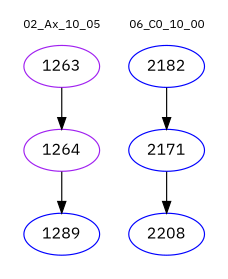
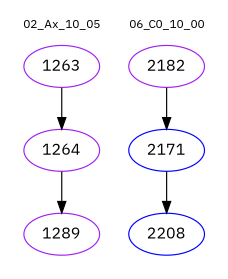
(167, 66) -> (167, 66)
(62, 234) -> (62, 234)
